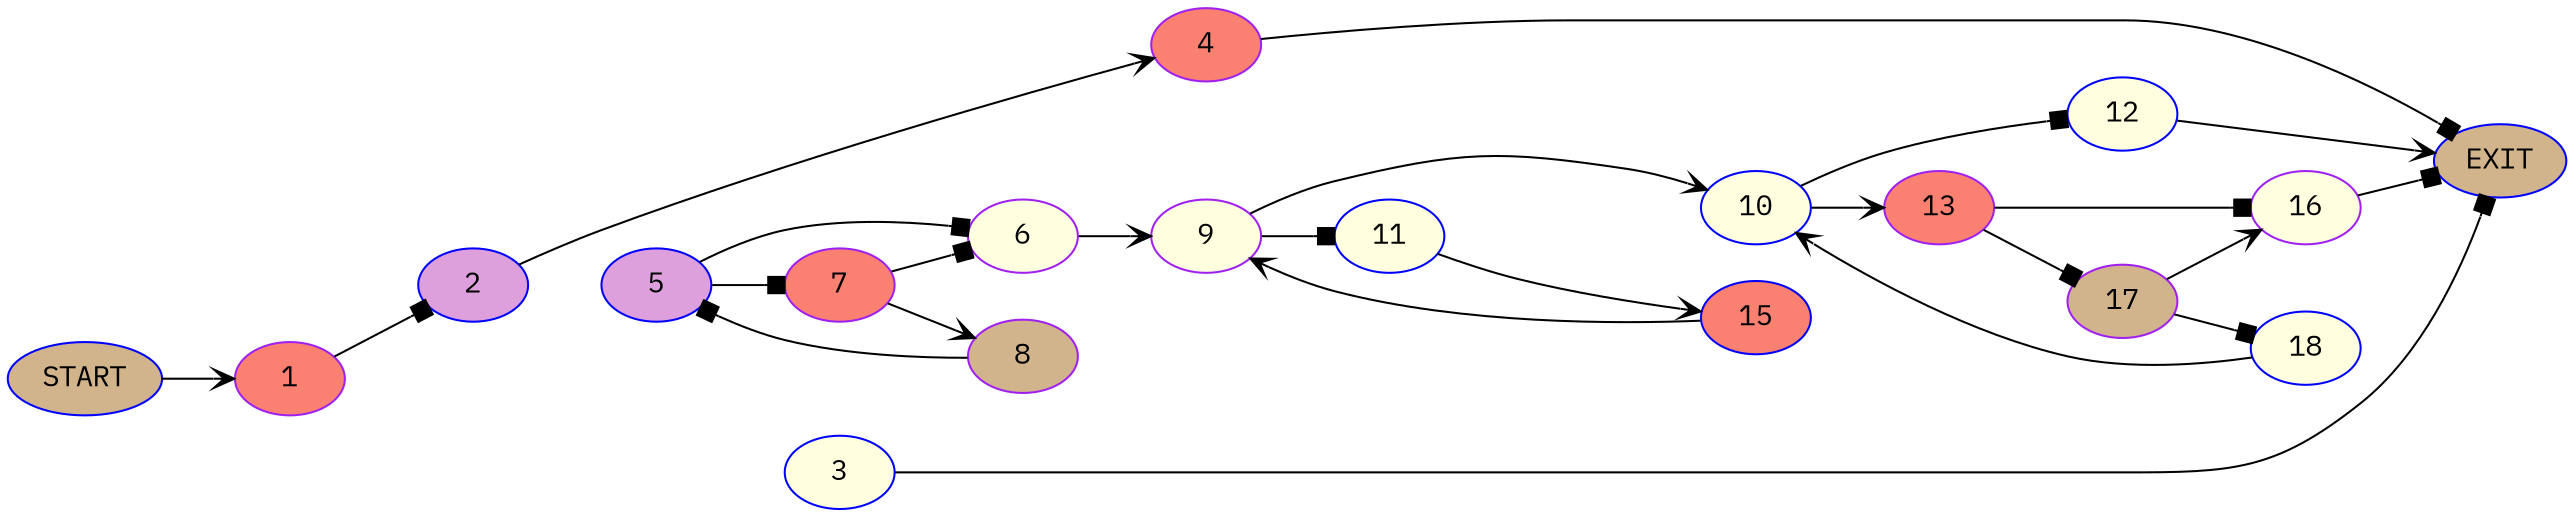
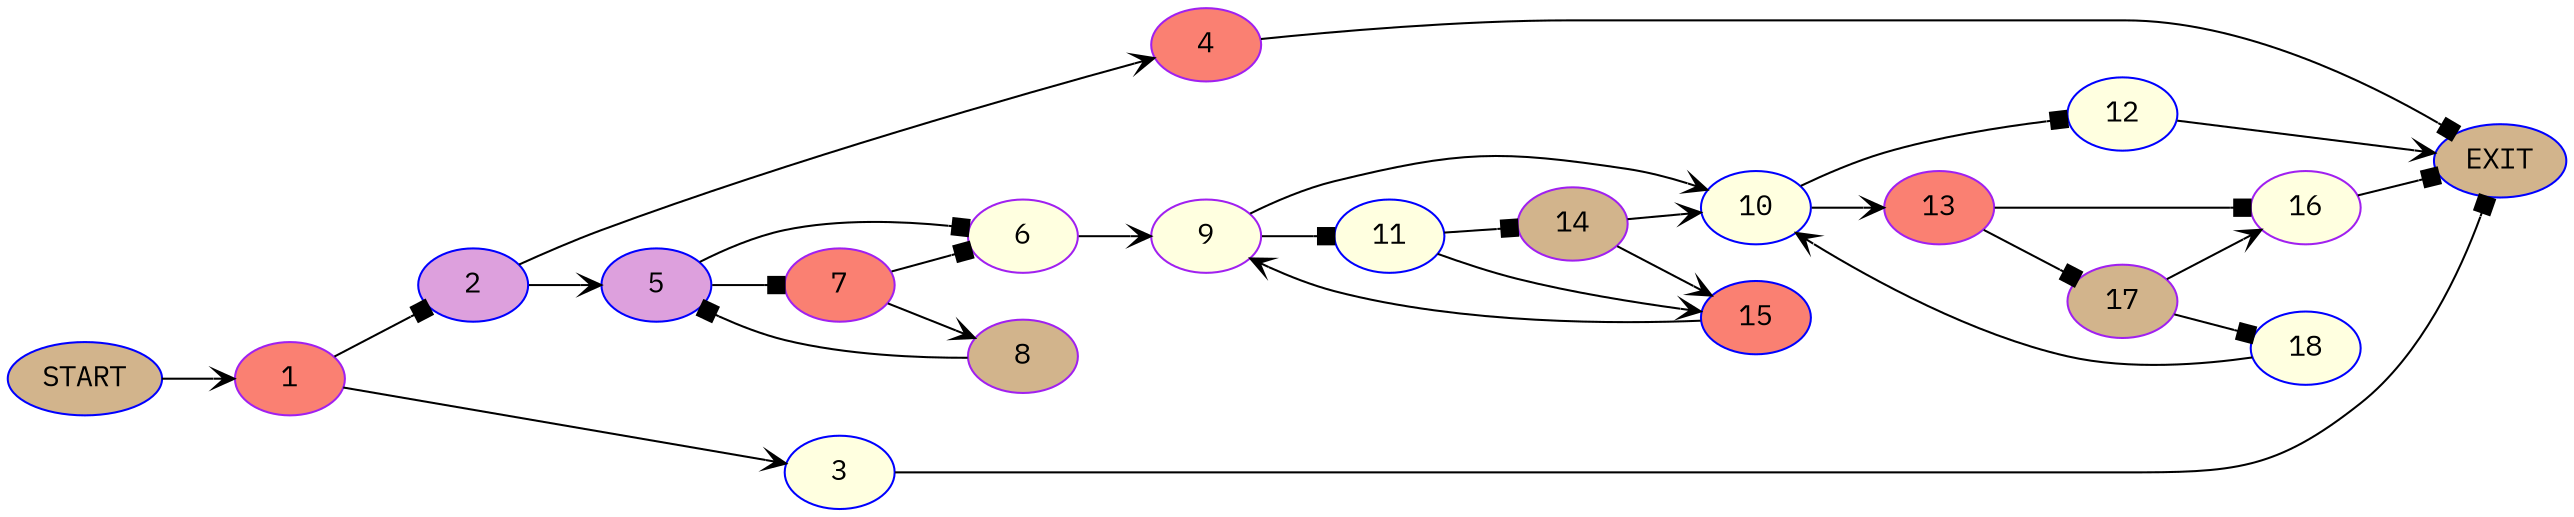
none -> (1573, 224)
none -> (555, 285)
none -> (555, 424)
